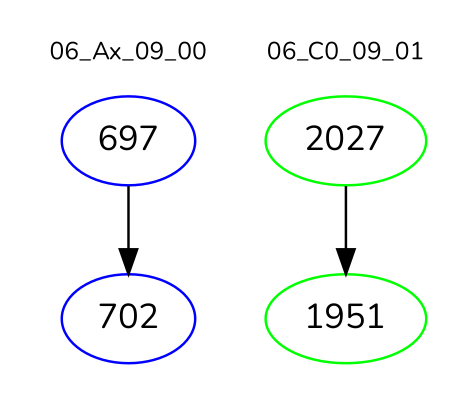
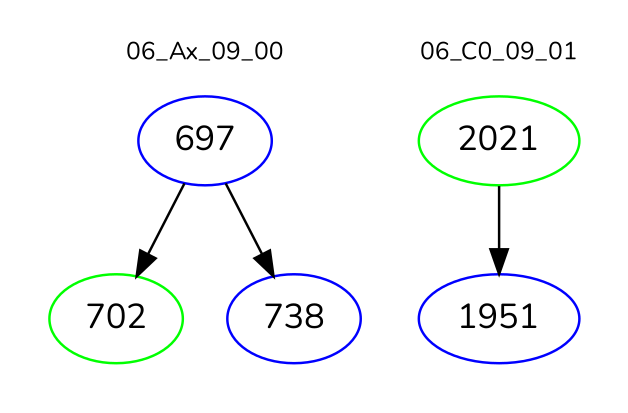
(346, 141) -> (499, 141)
(128, 319) -> (116, 319)
none -> (294, 319)
(346, 319) -> (499, 319)
